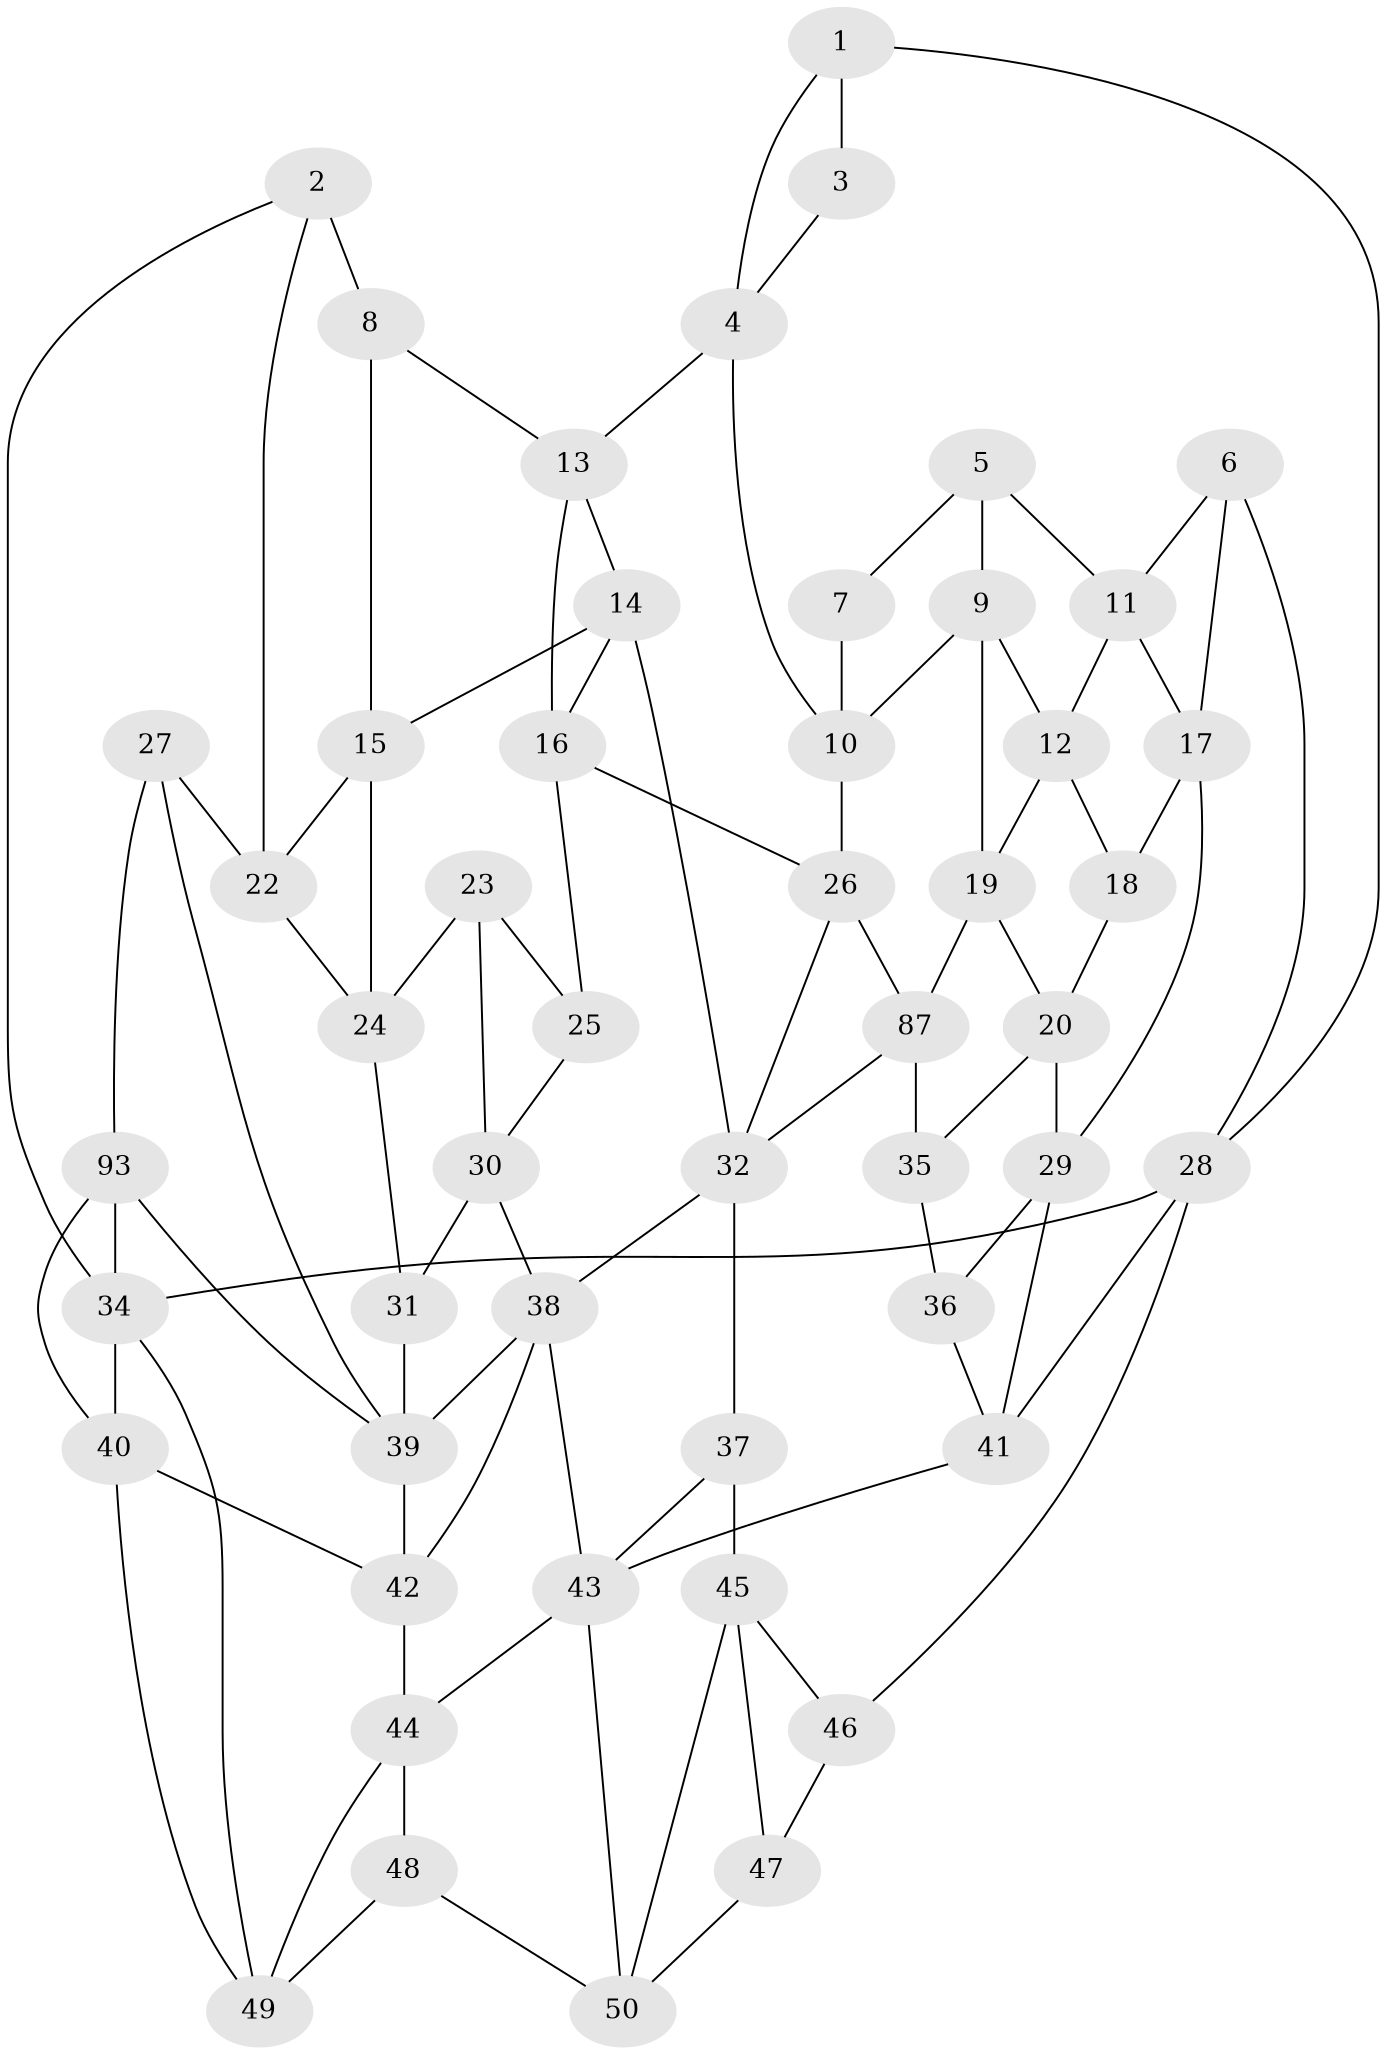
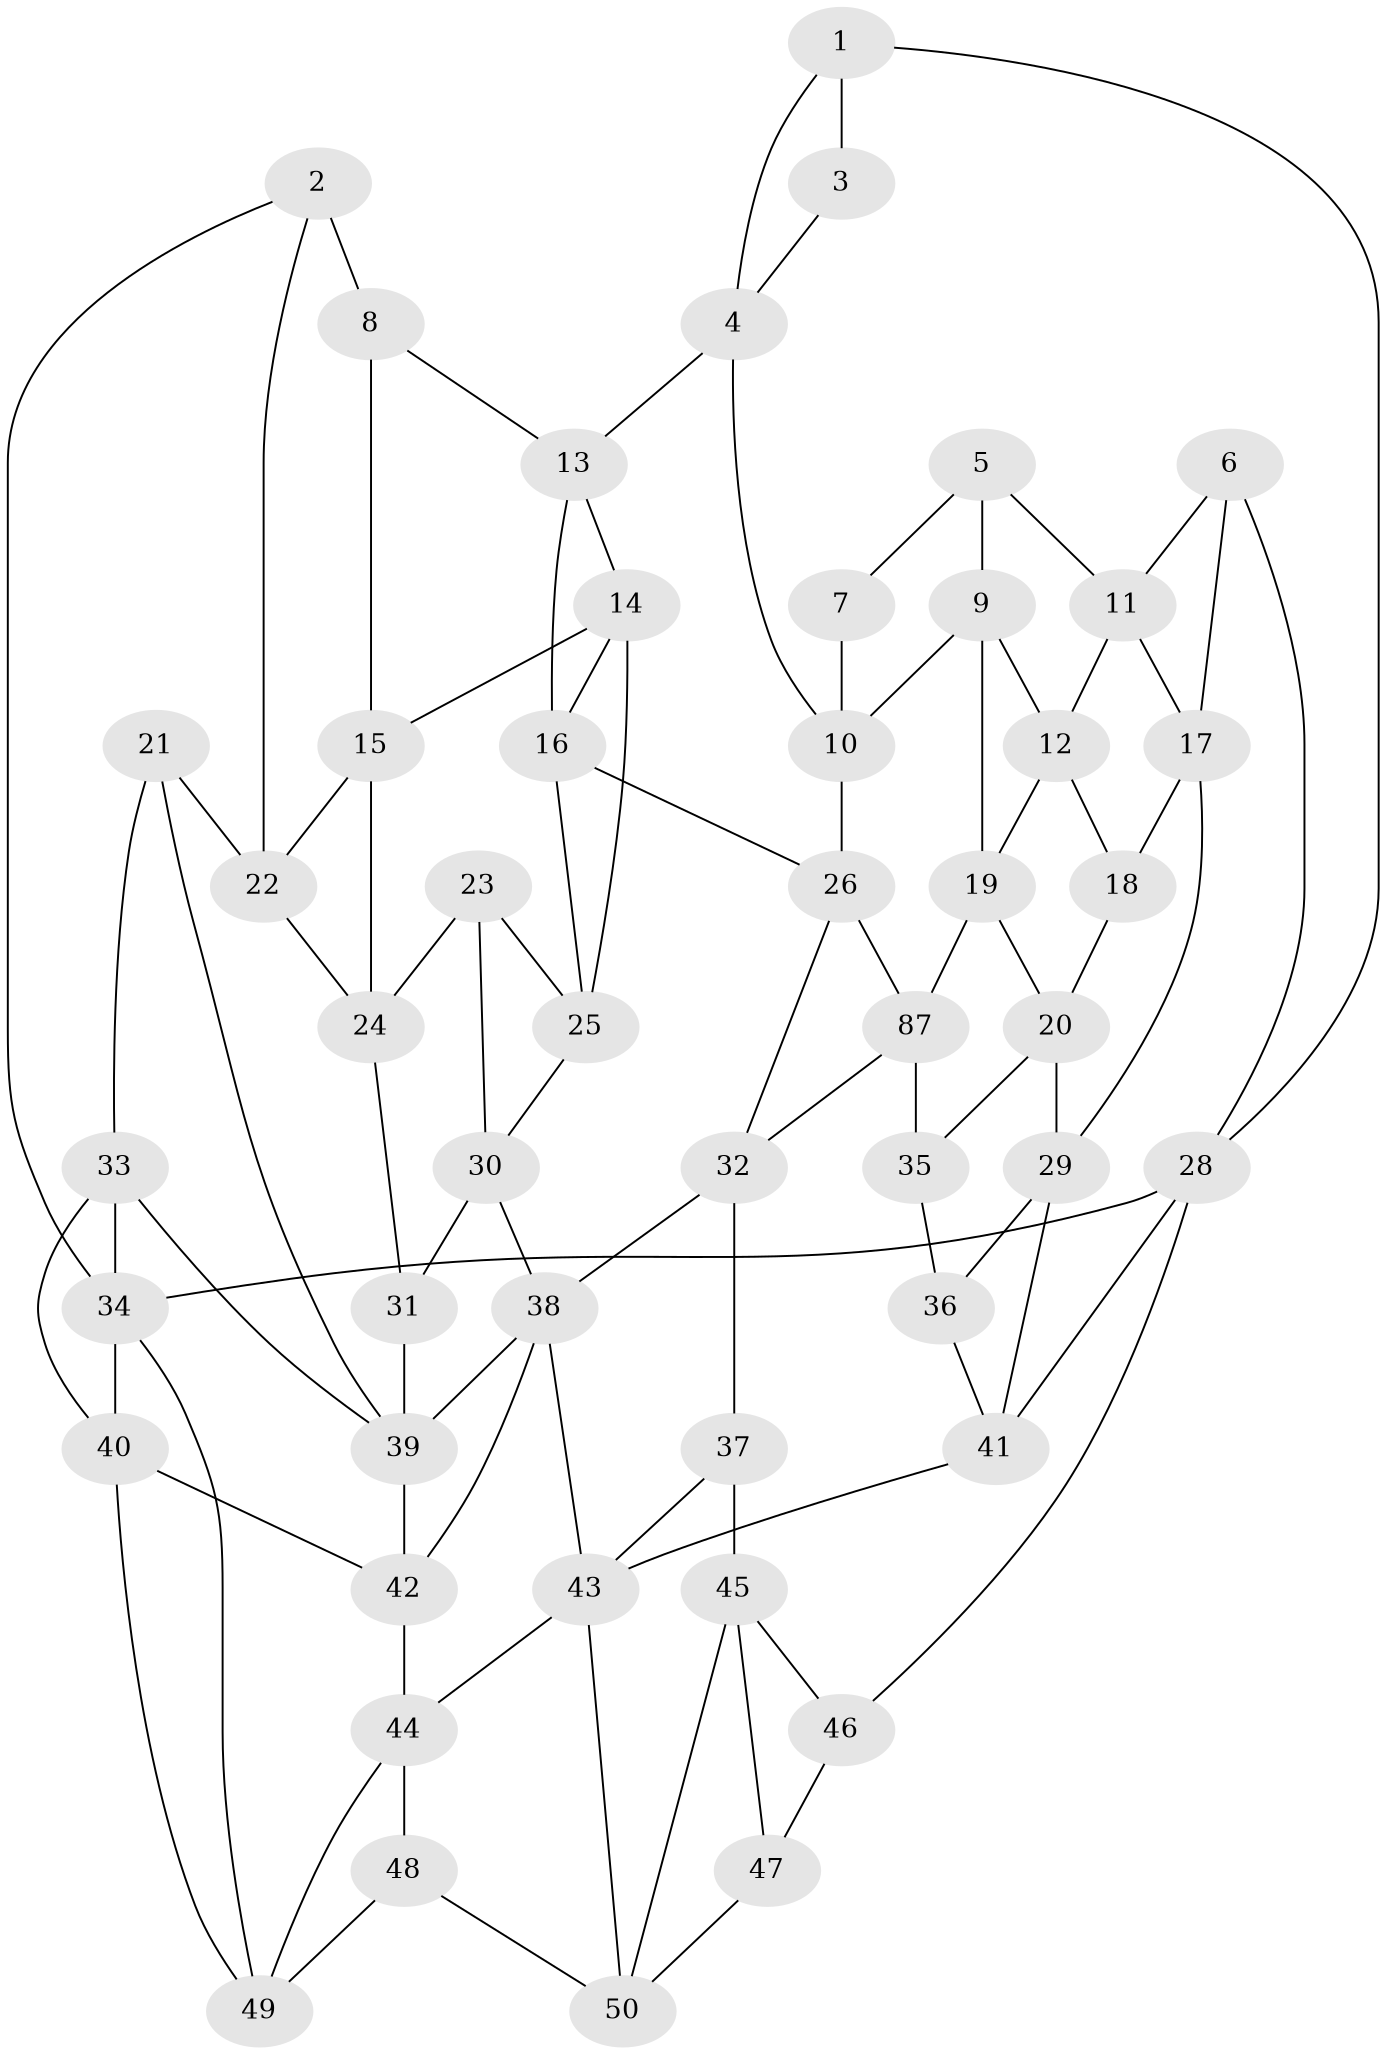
(156, 746) -> (156, 746)
(687, 886) -> (619, 817)
(115, 1168) -> (115, 1168)
